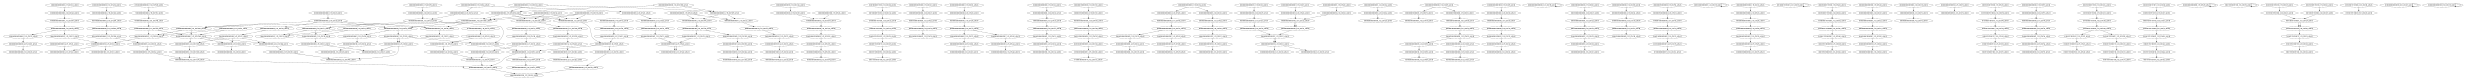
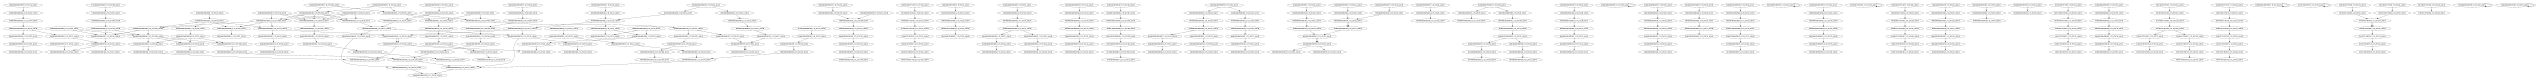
(441, 40) -> (470, 32)
